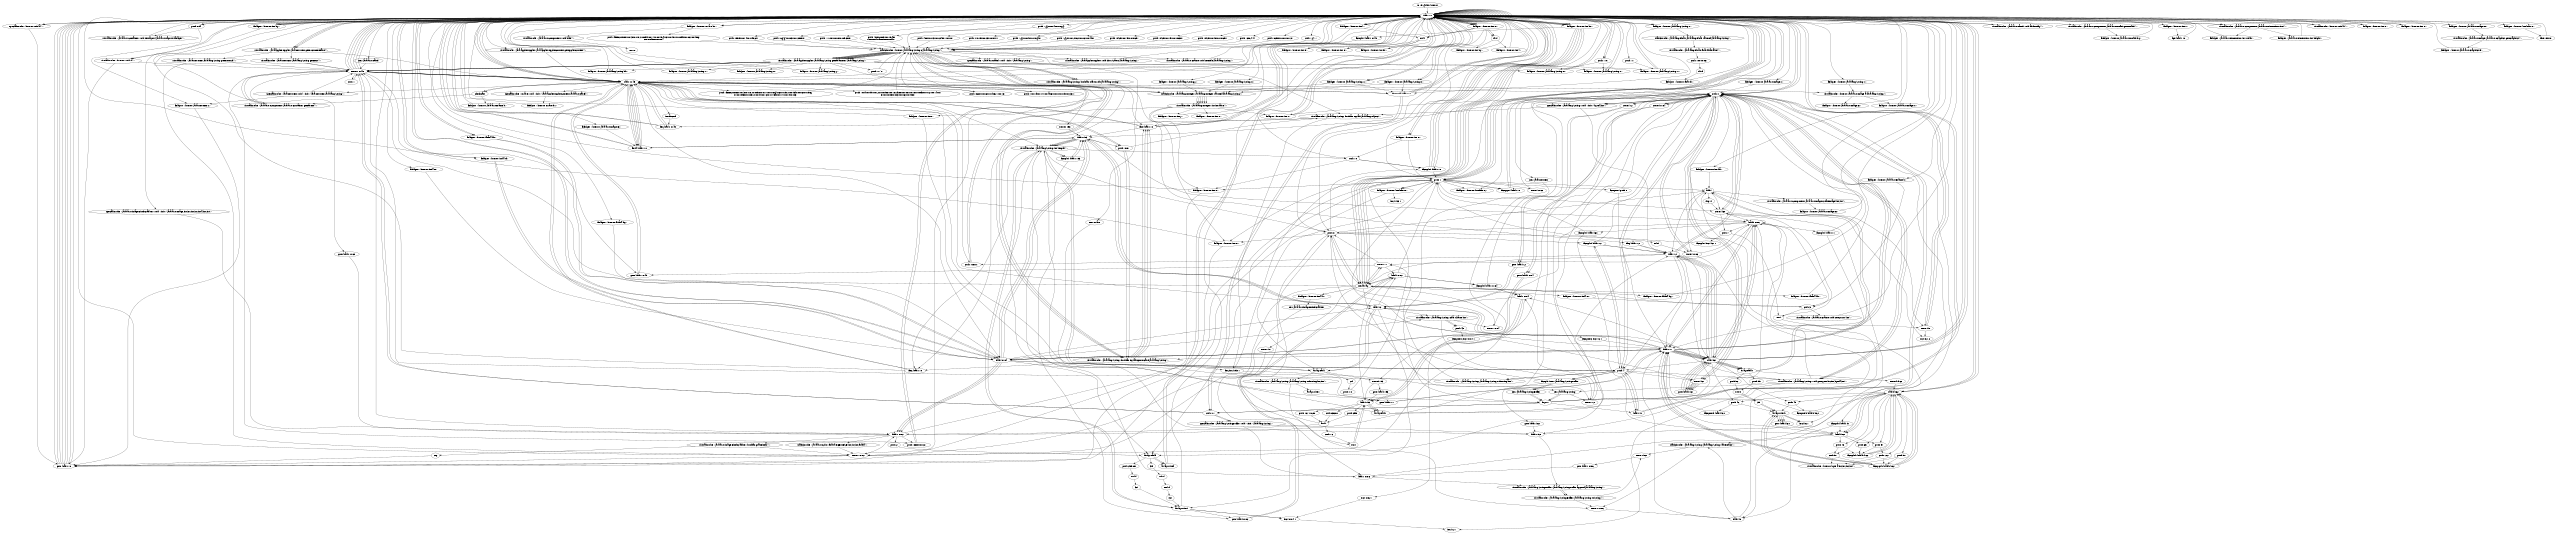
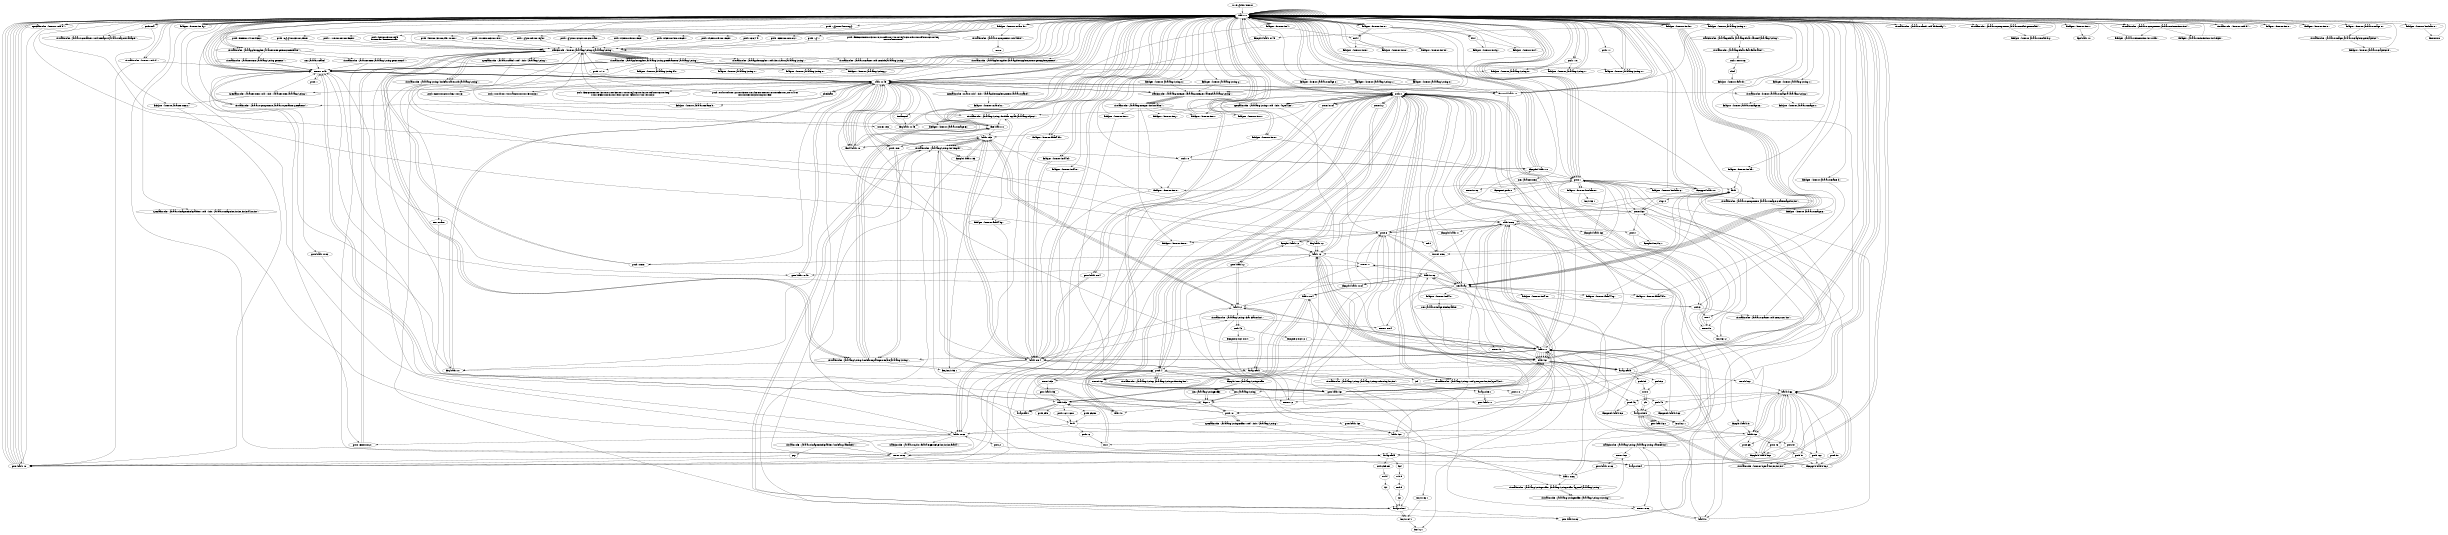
(884, 17) -> none
